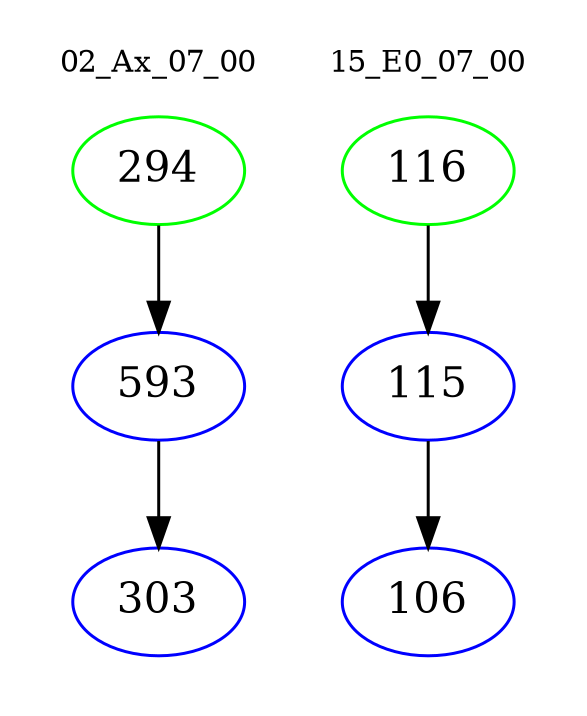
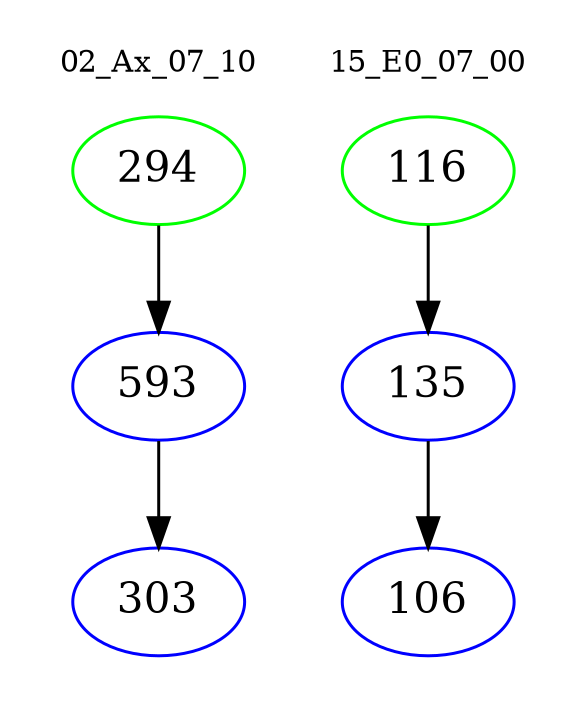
(159, 64) -> (159, 64)
(428, 386) -> (428, 386)
